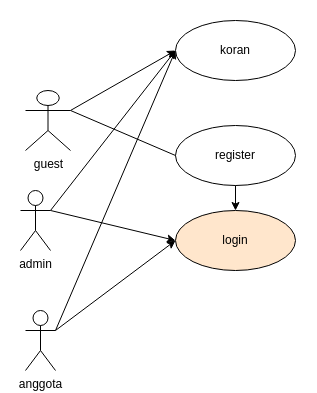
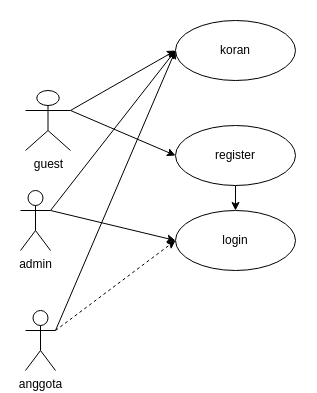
(170, 57) -> (170, 57)
(170, 153) -> (168, 152)
(236, 241) -> (236, 241)
(113, 287) -> (113, 287)
